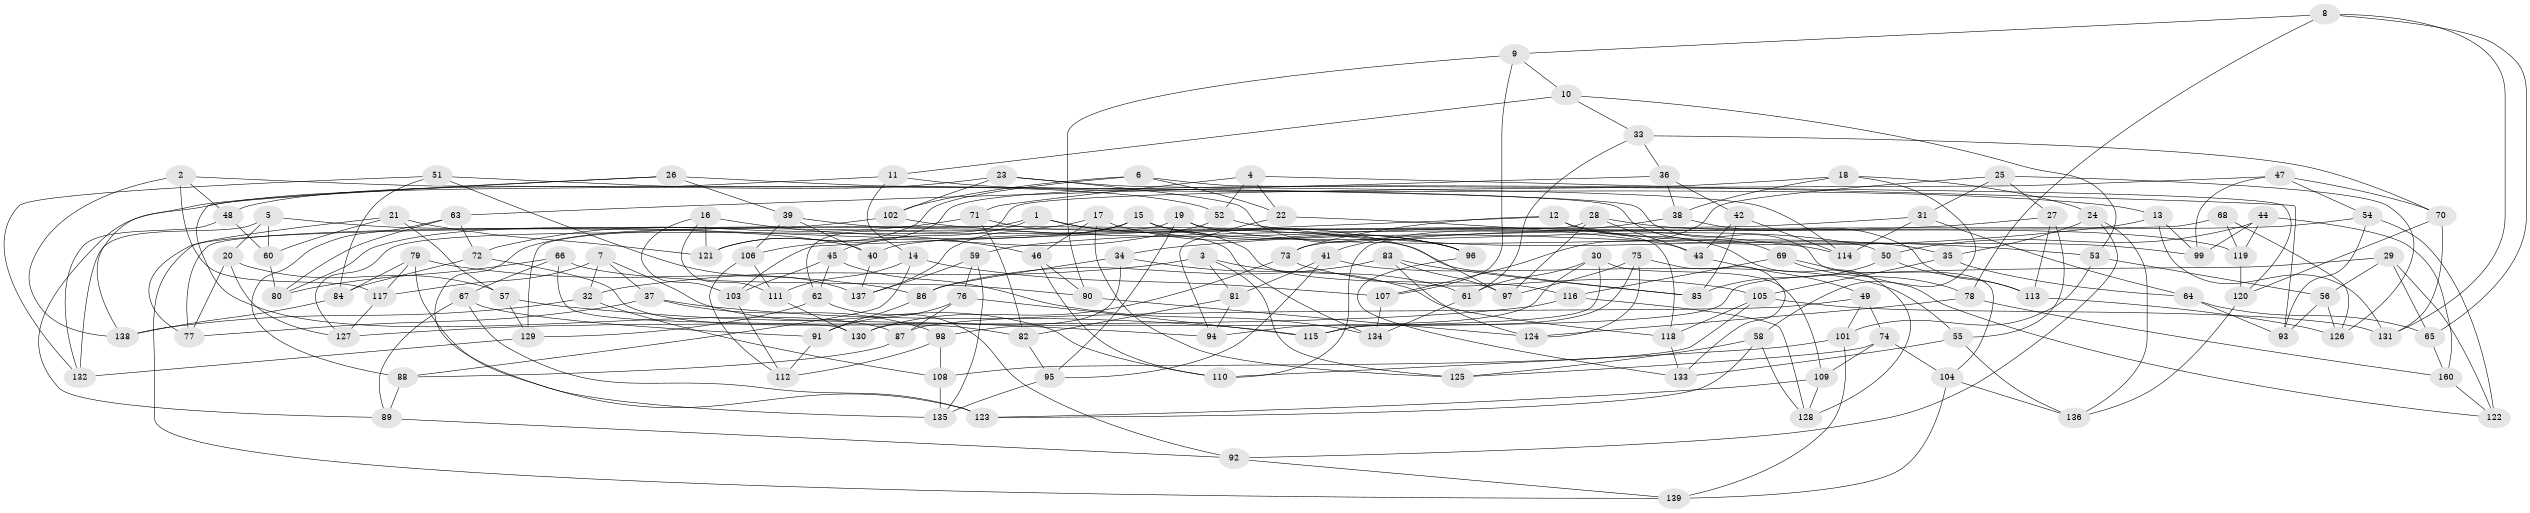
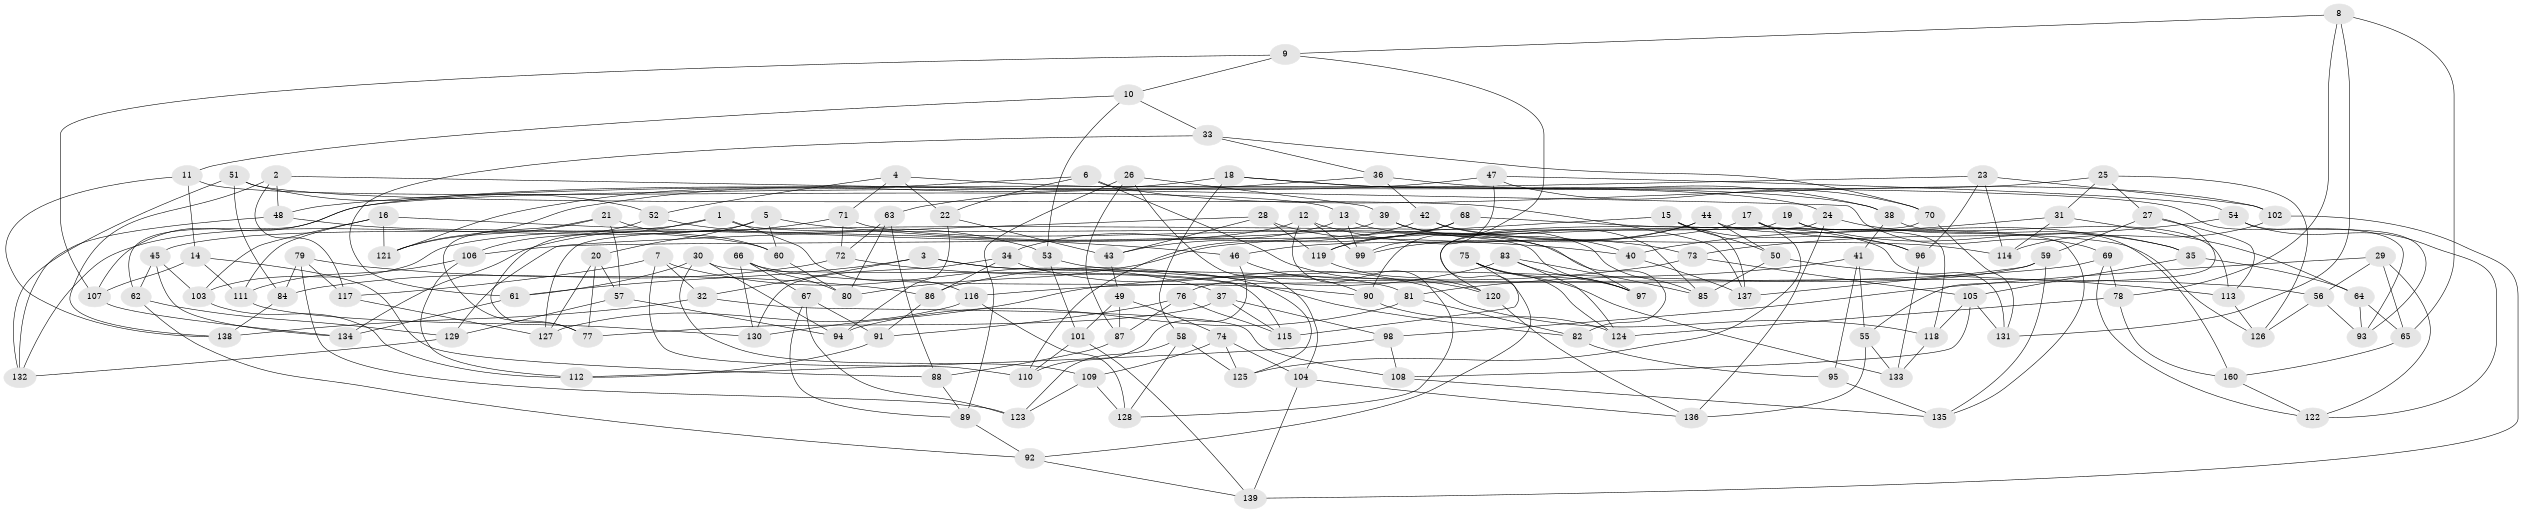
(1129, 296) -> none
